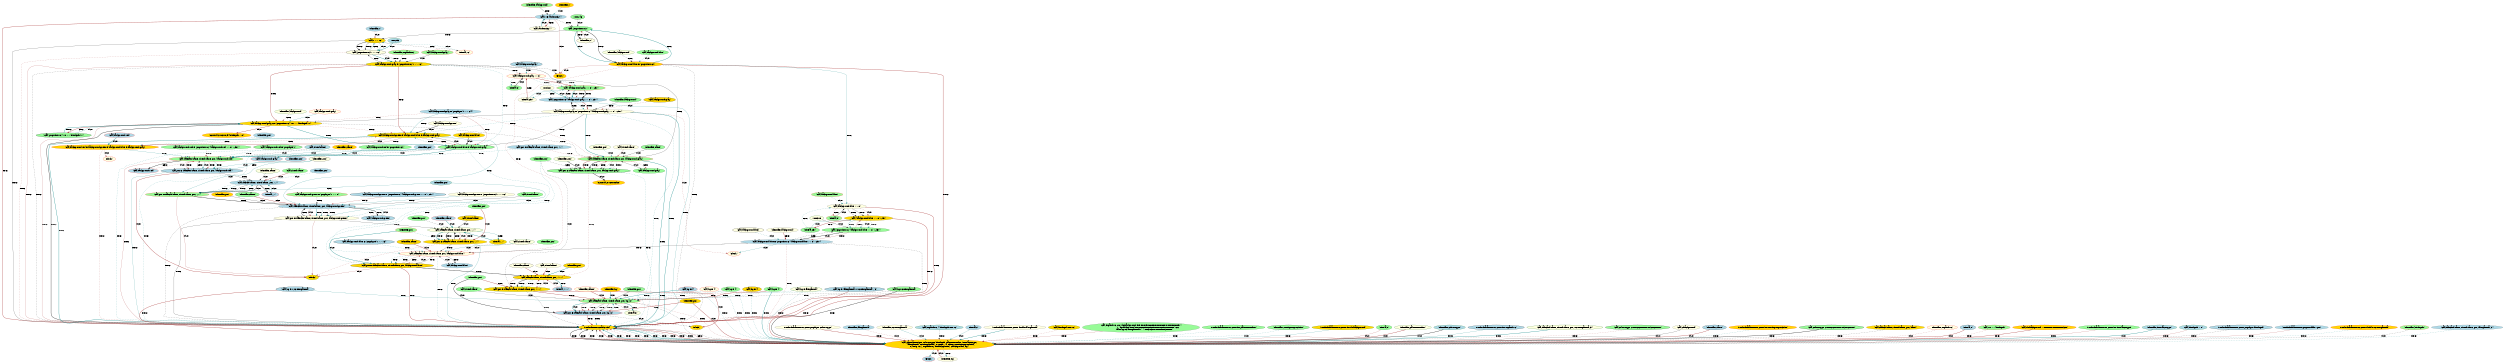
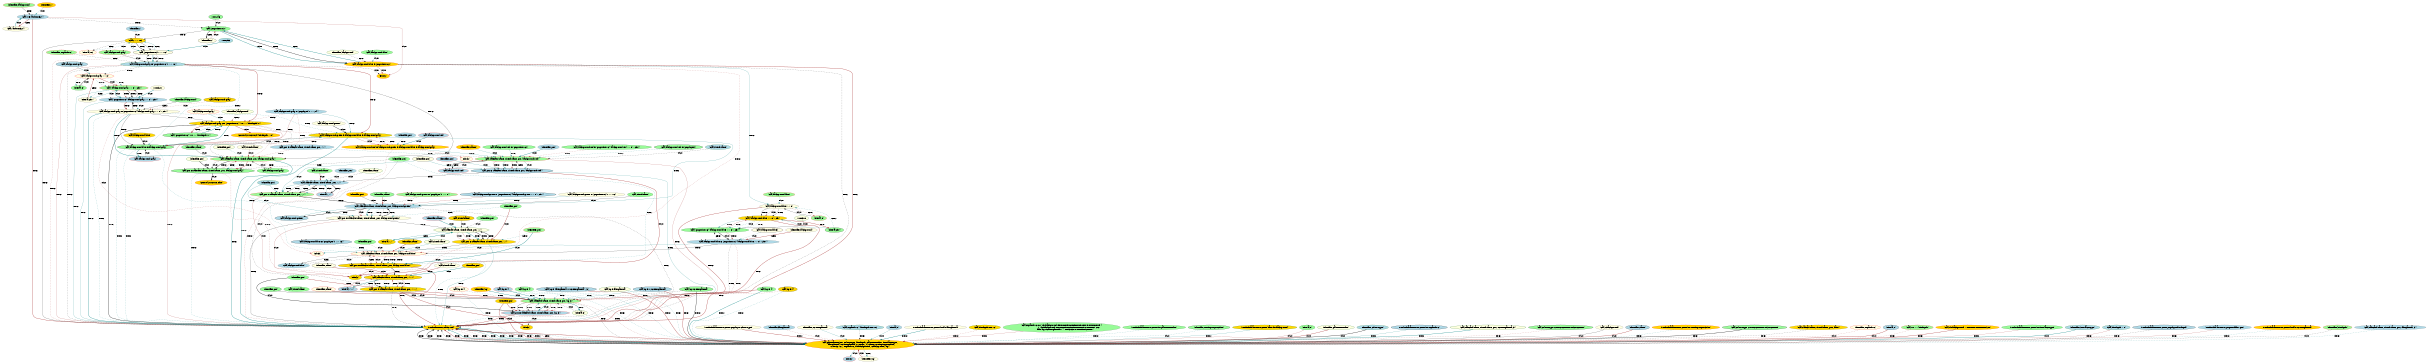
(399, 64) -> (153, 64)
none -> (76, 318)
(1343, 327) -> (1265, 327)
